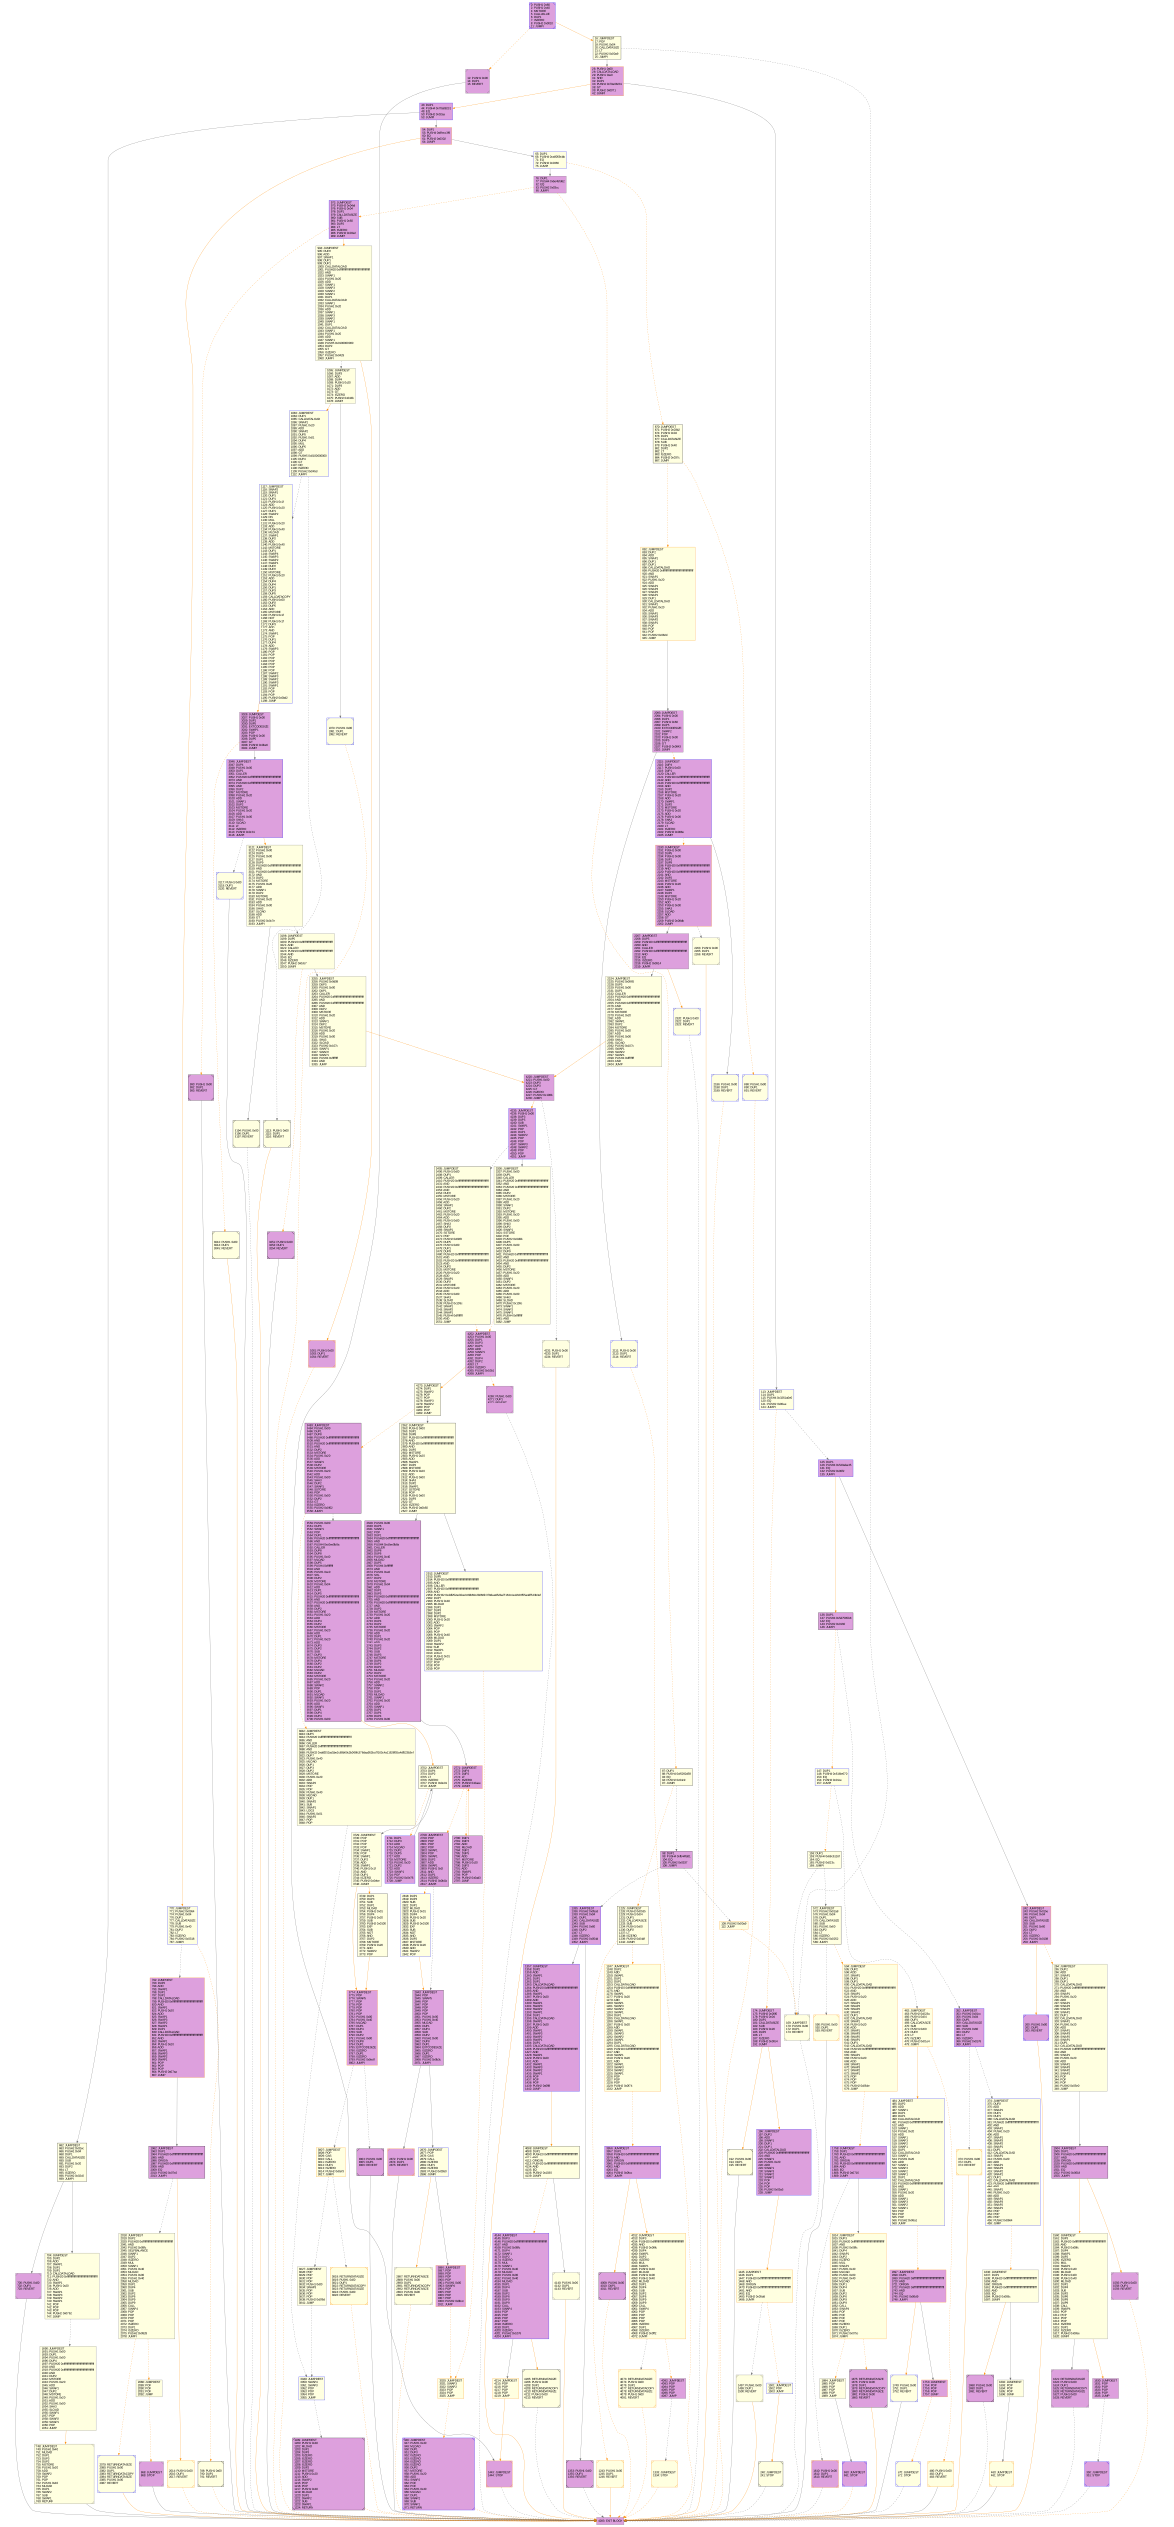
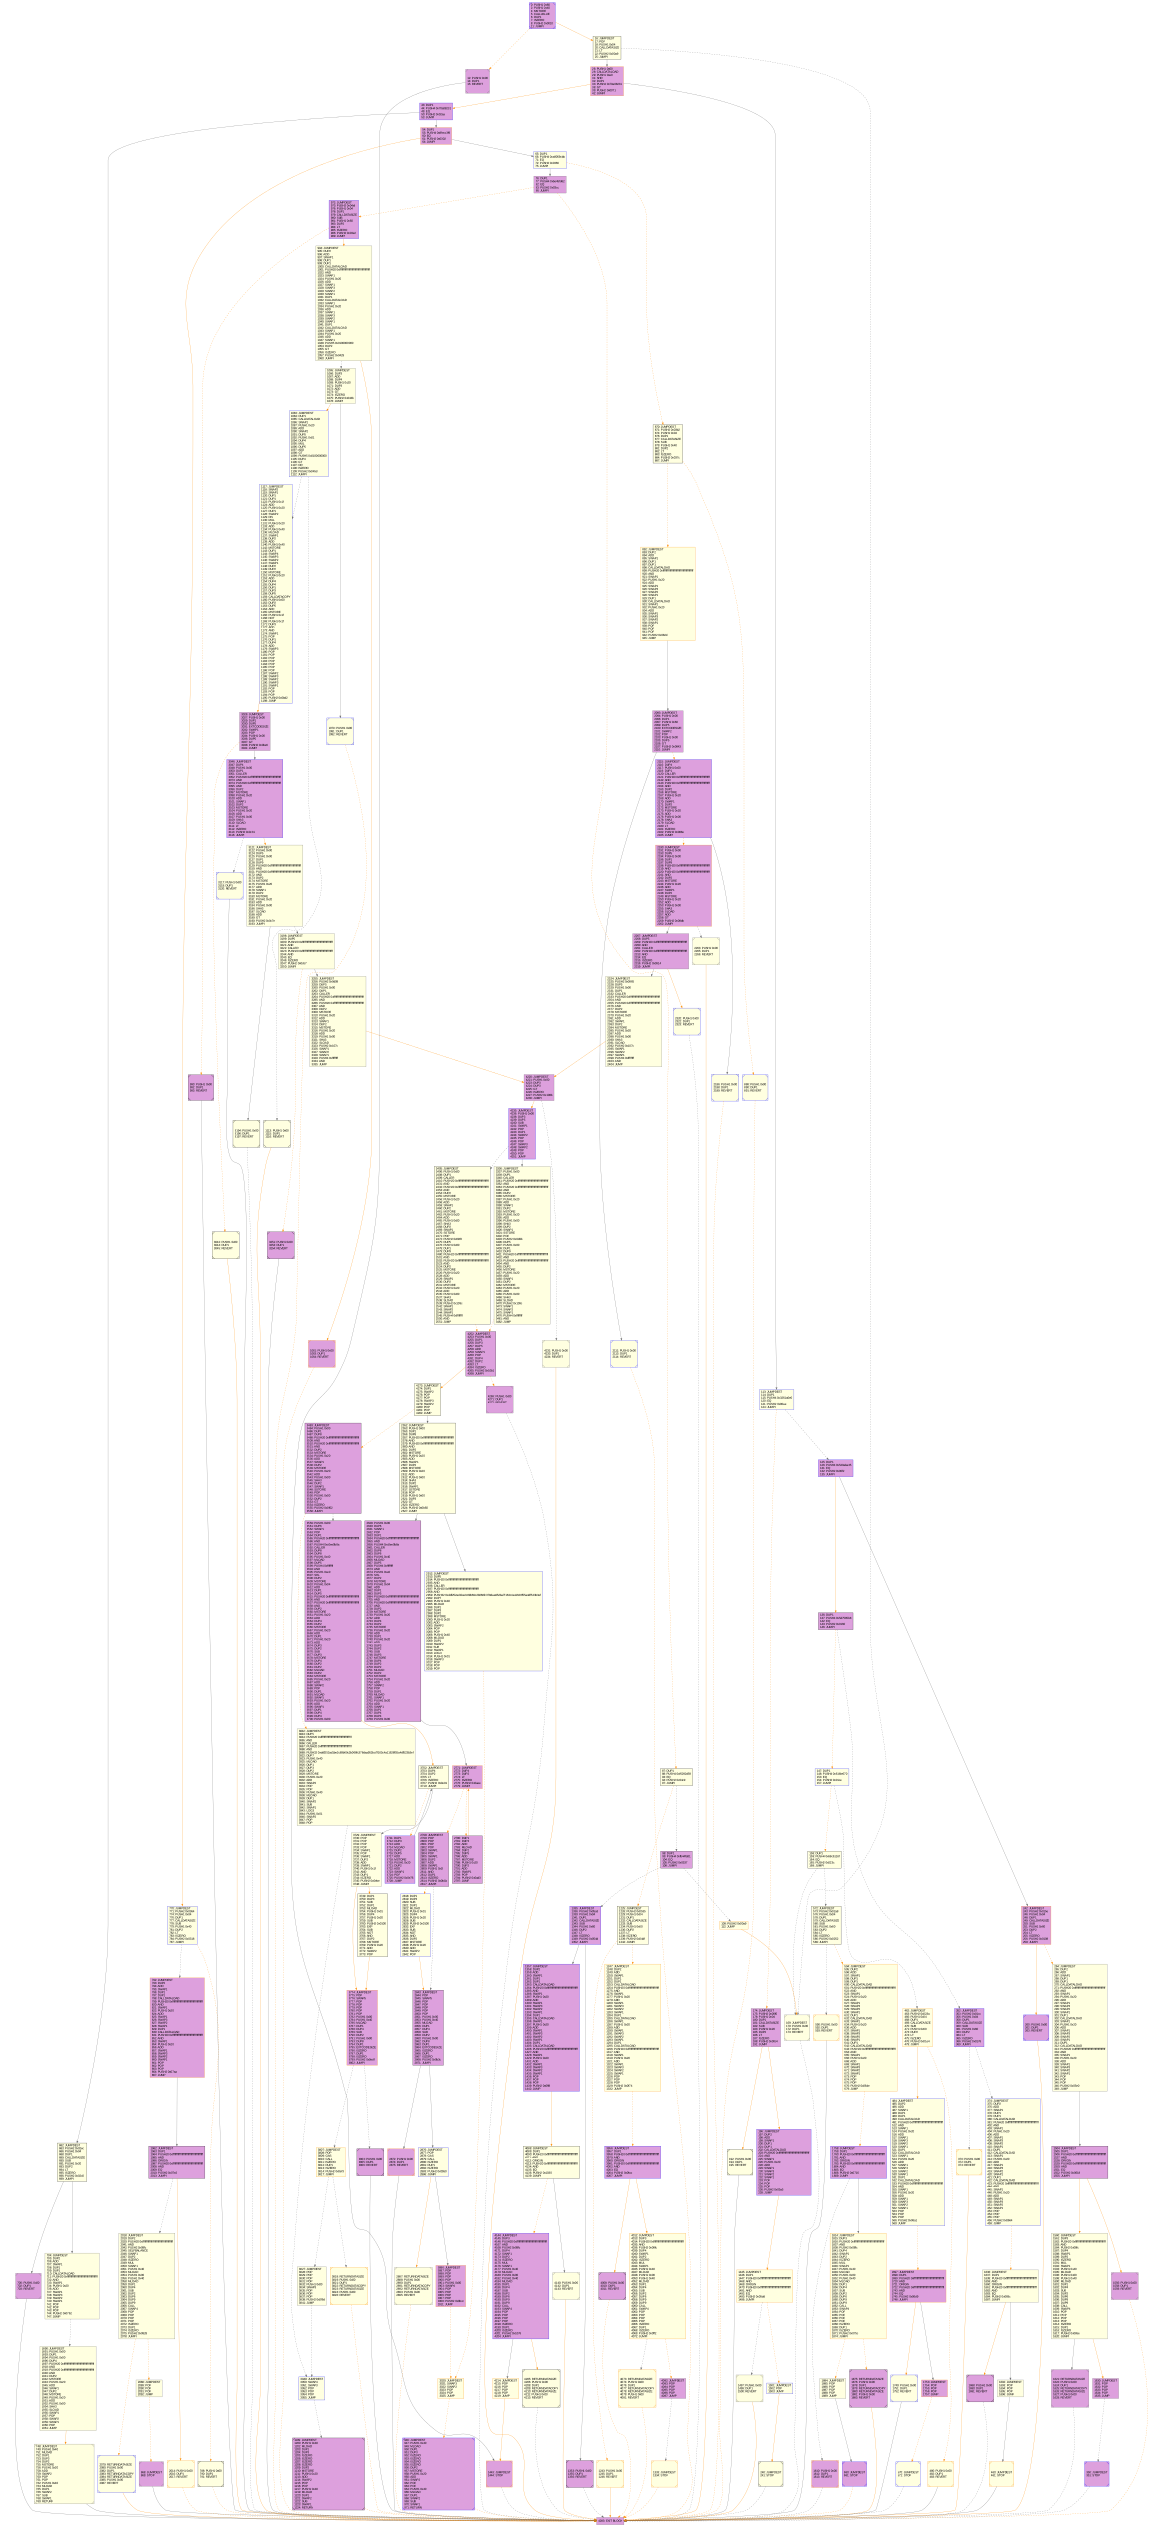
(781, 1963) -> (781, 1963)
